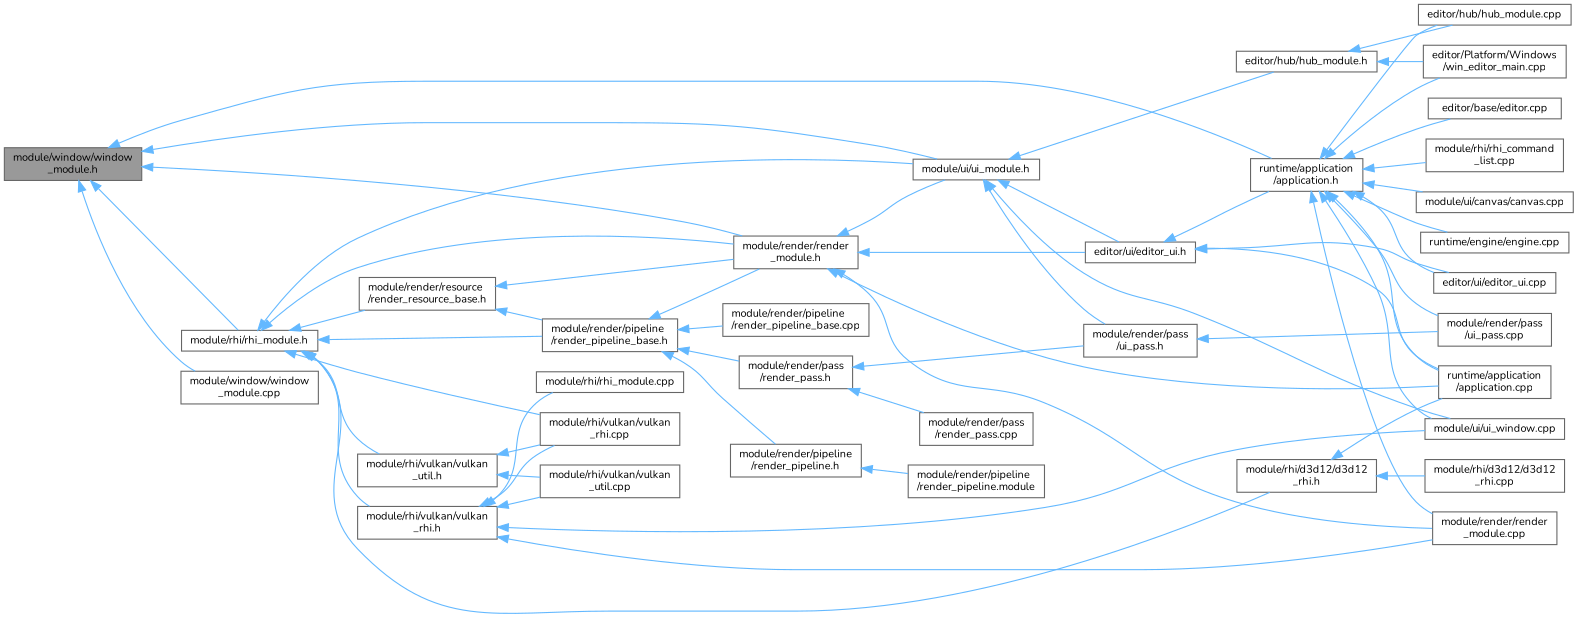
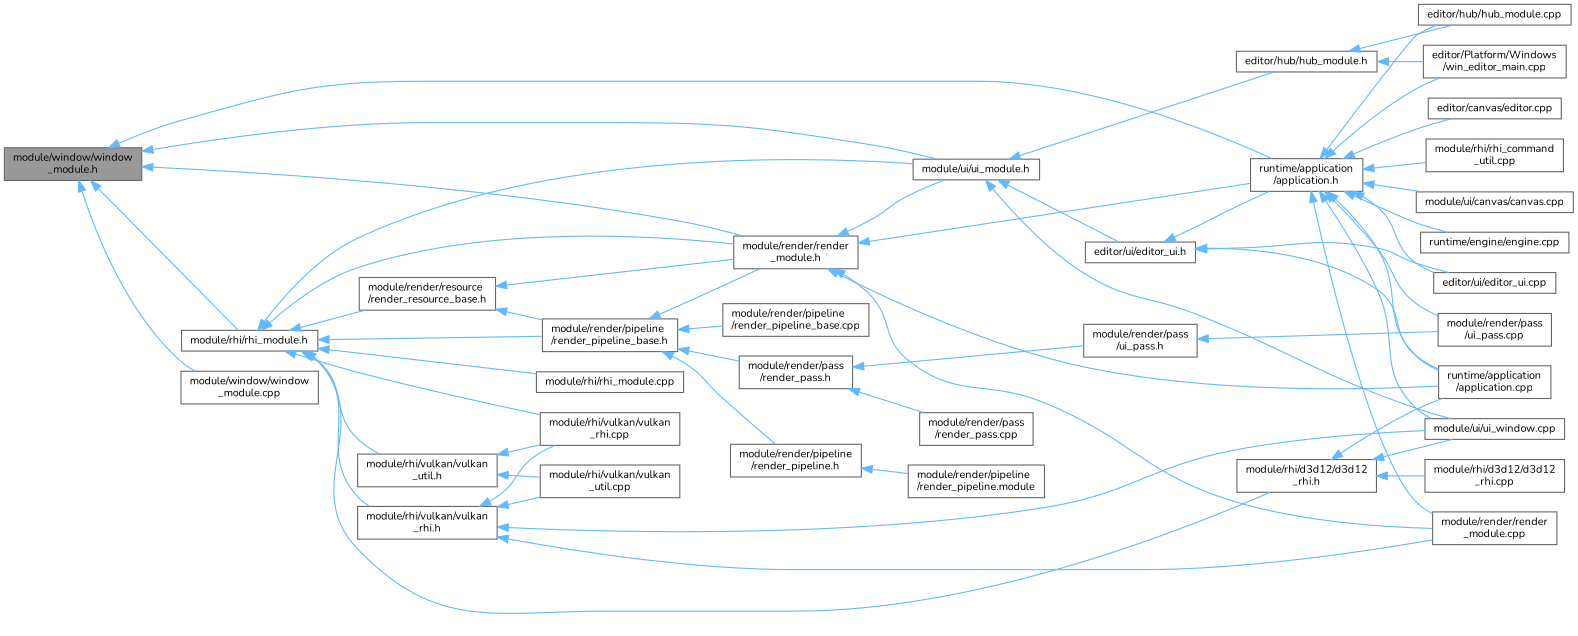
(1495, 108) -> (1495, 108)
(1495, 155) -> (1495, 155)
(977, 252) -> (1041, 215)
(1040, 263) -> none
(517, 442) -> (433, 362)
none -> (1418, 448)
